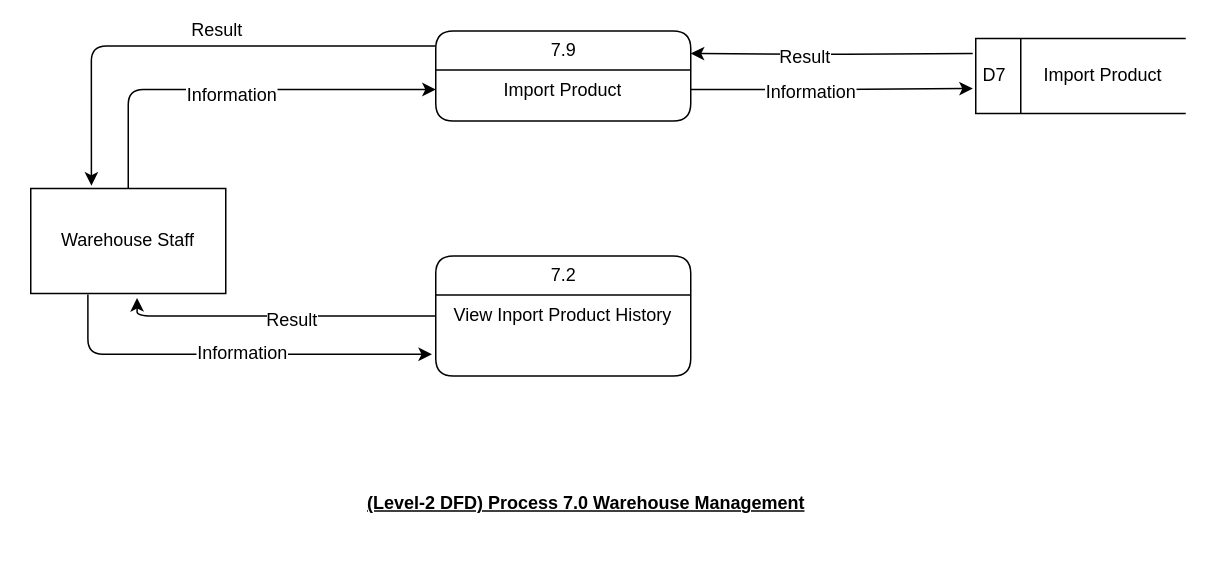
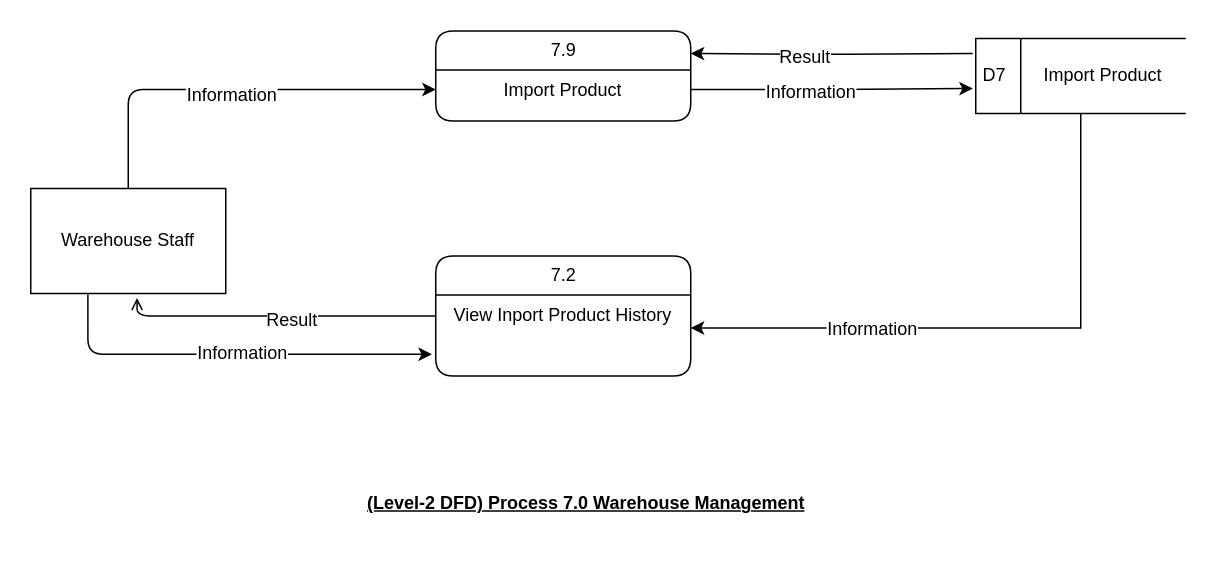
(203, 46) -> none
(137, 312) -> (137, 308)
none -> (998, 328)
